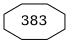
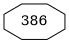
(34, 22) -> (34, 22)
